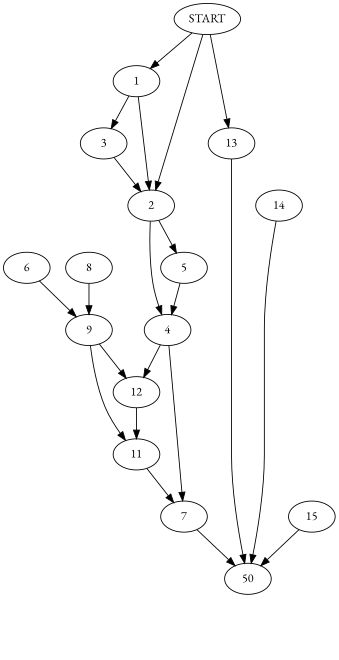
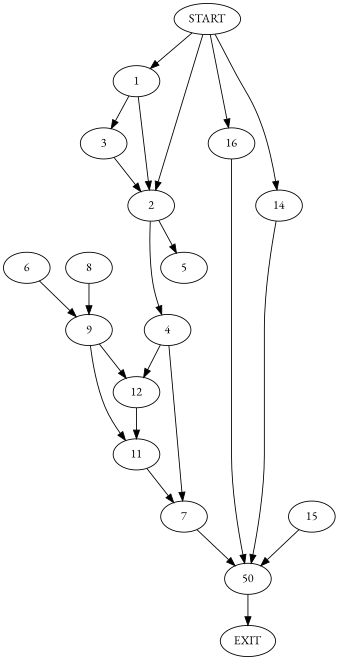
none -> (253, 105)
(232, 143) -> (232, 143)
(177, 295) -> none
none -> (248, 641)
